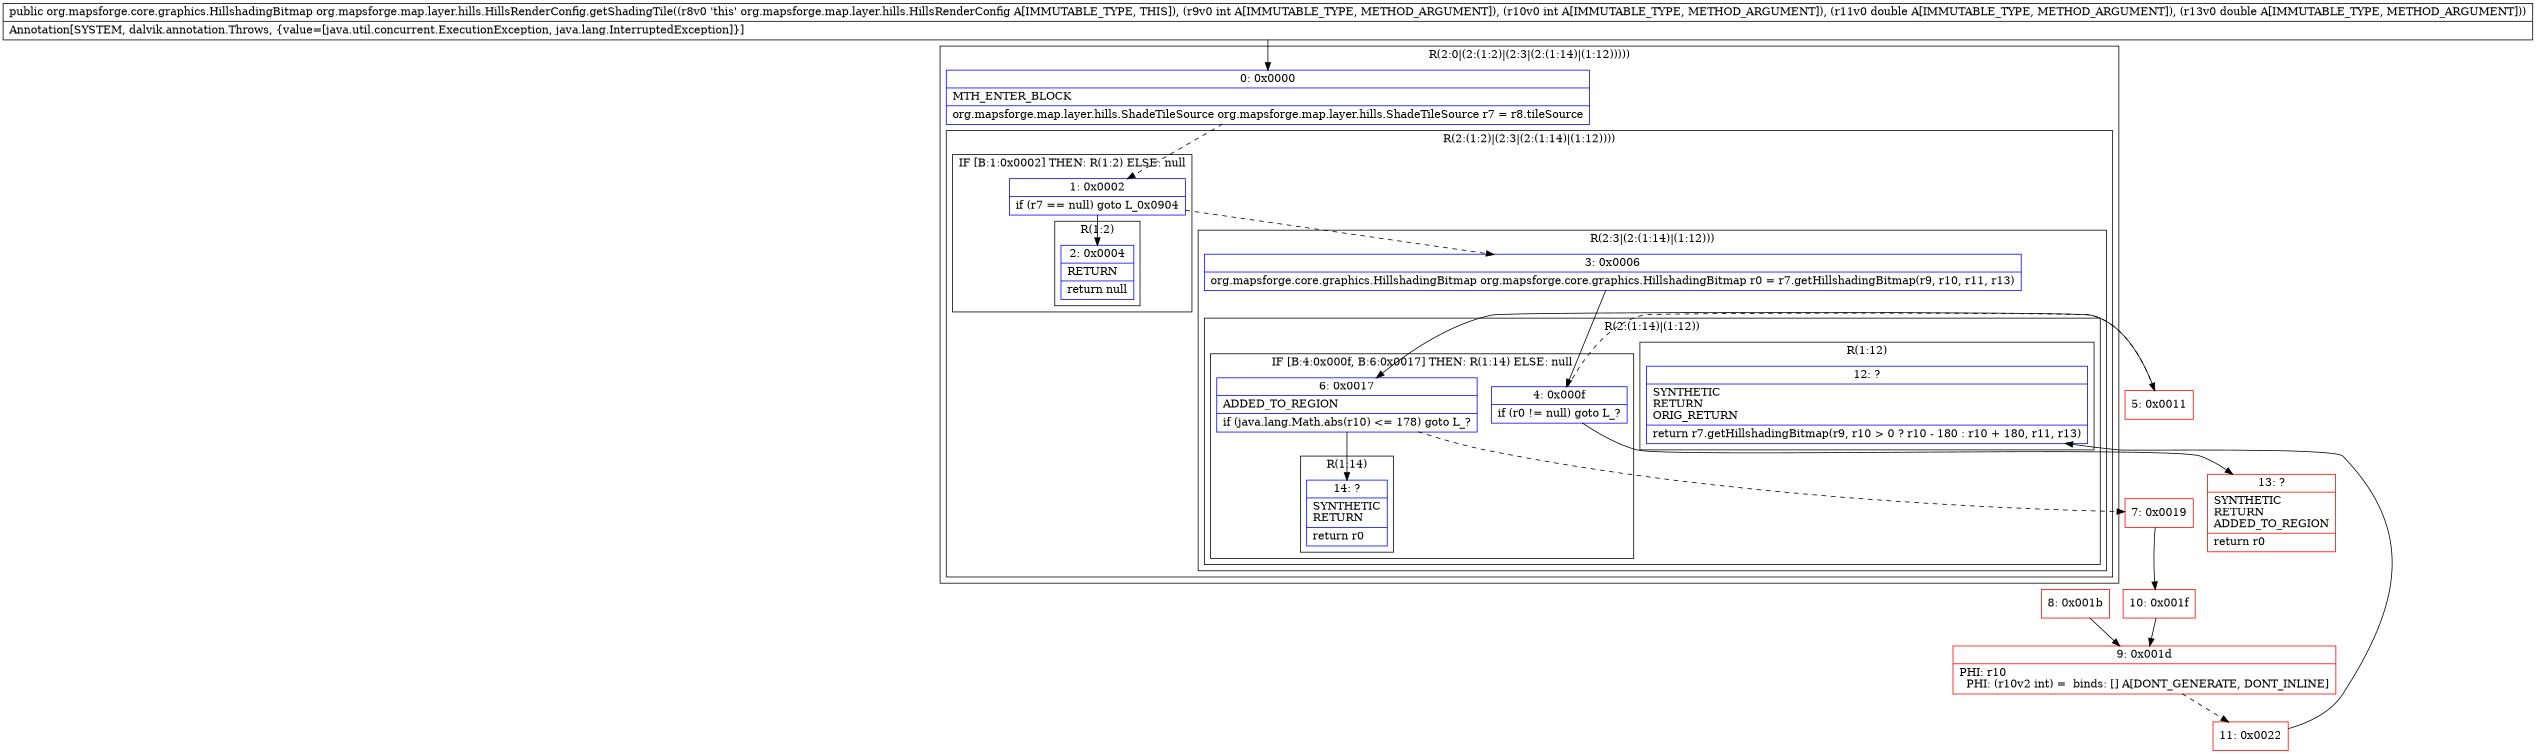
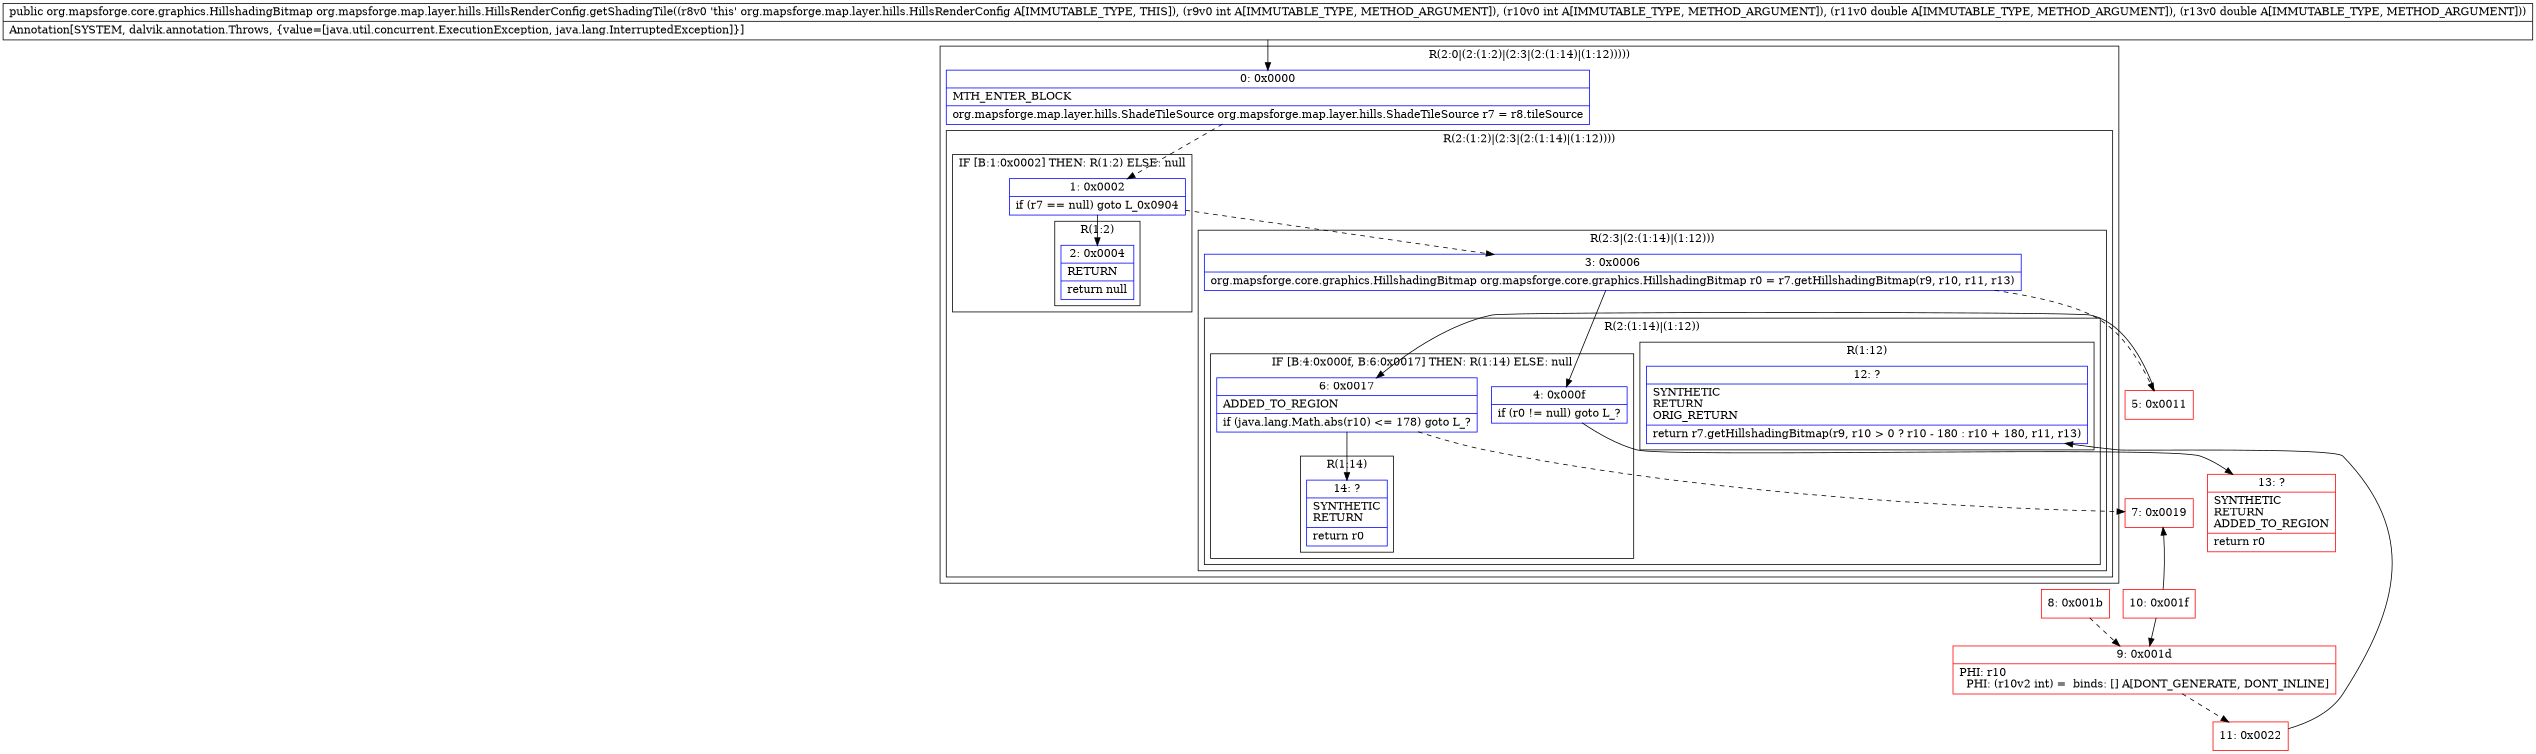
(1861, 313) -> (2079, 310)
(2154, 554) -> (2164, 562)
(2102, 629) -> (2102, 629)
